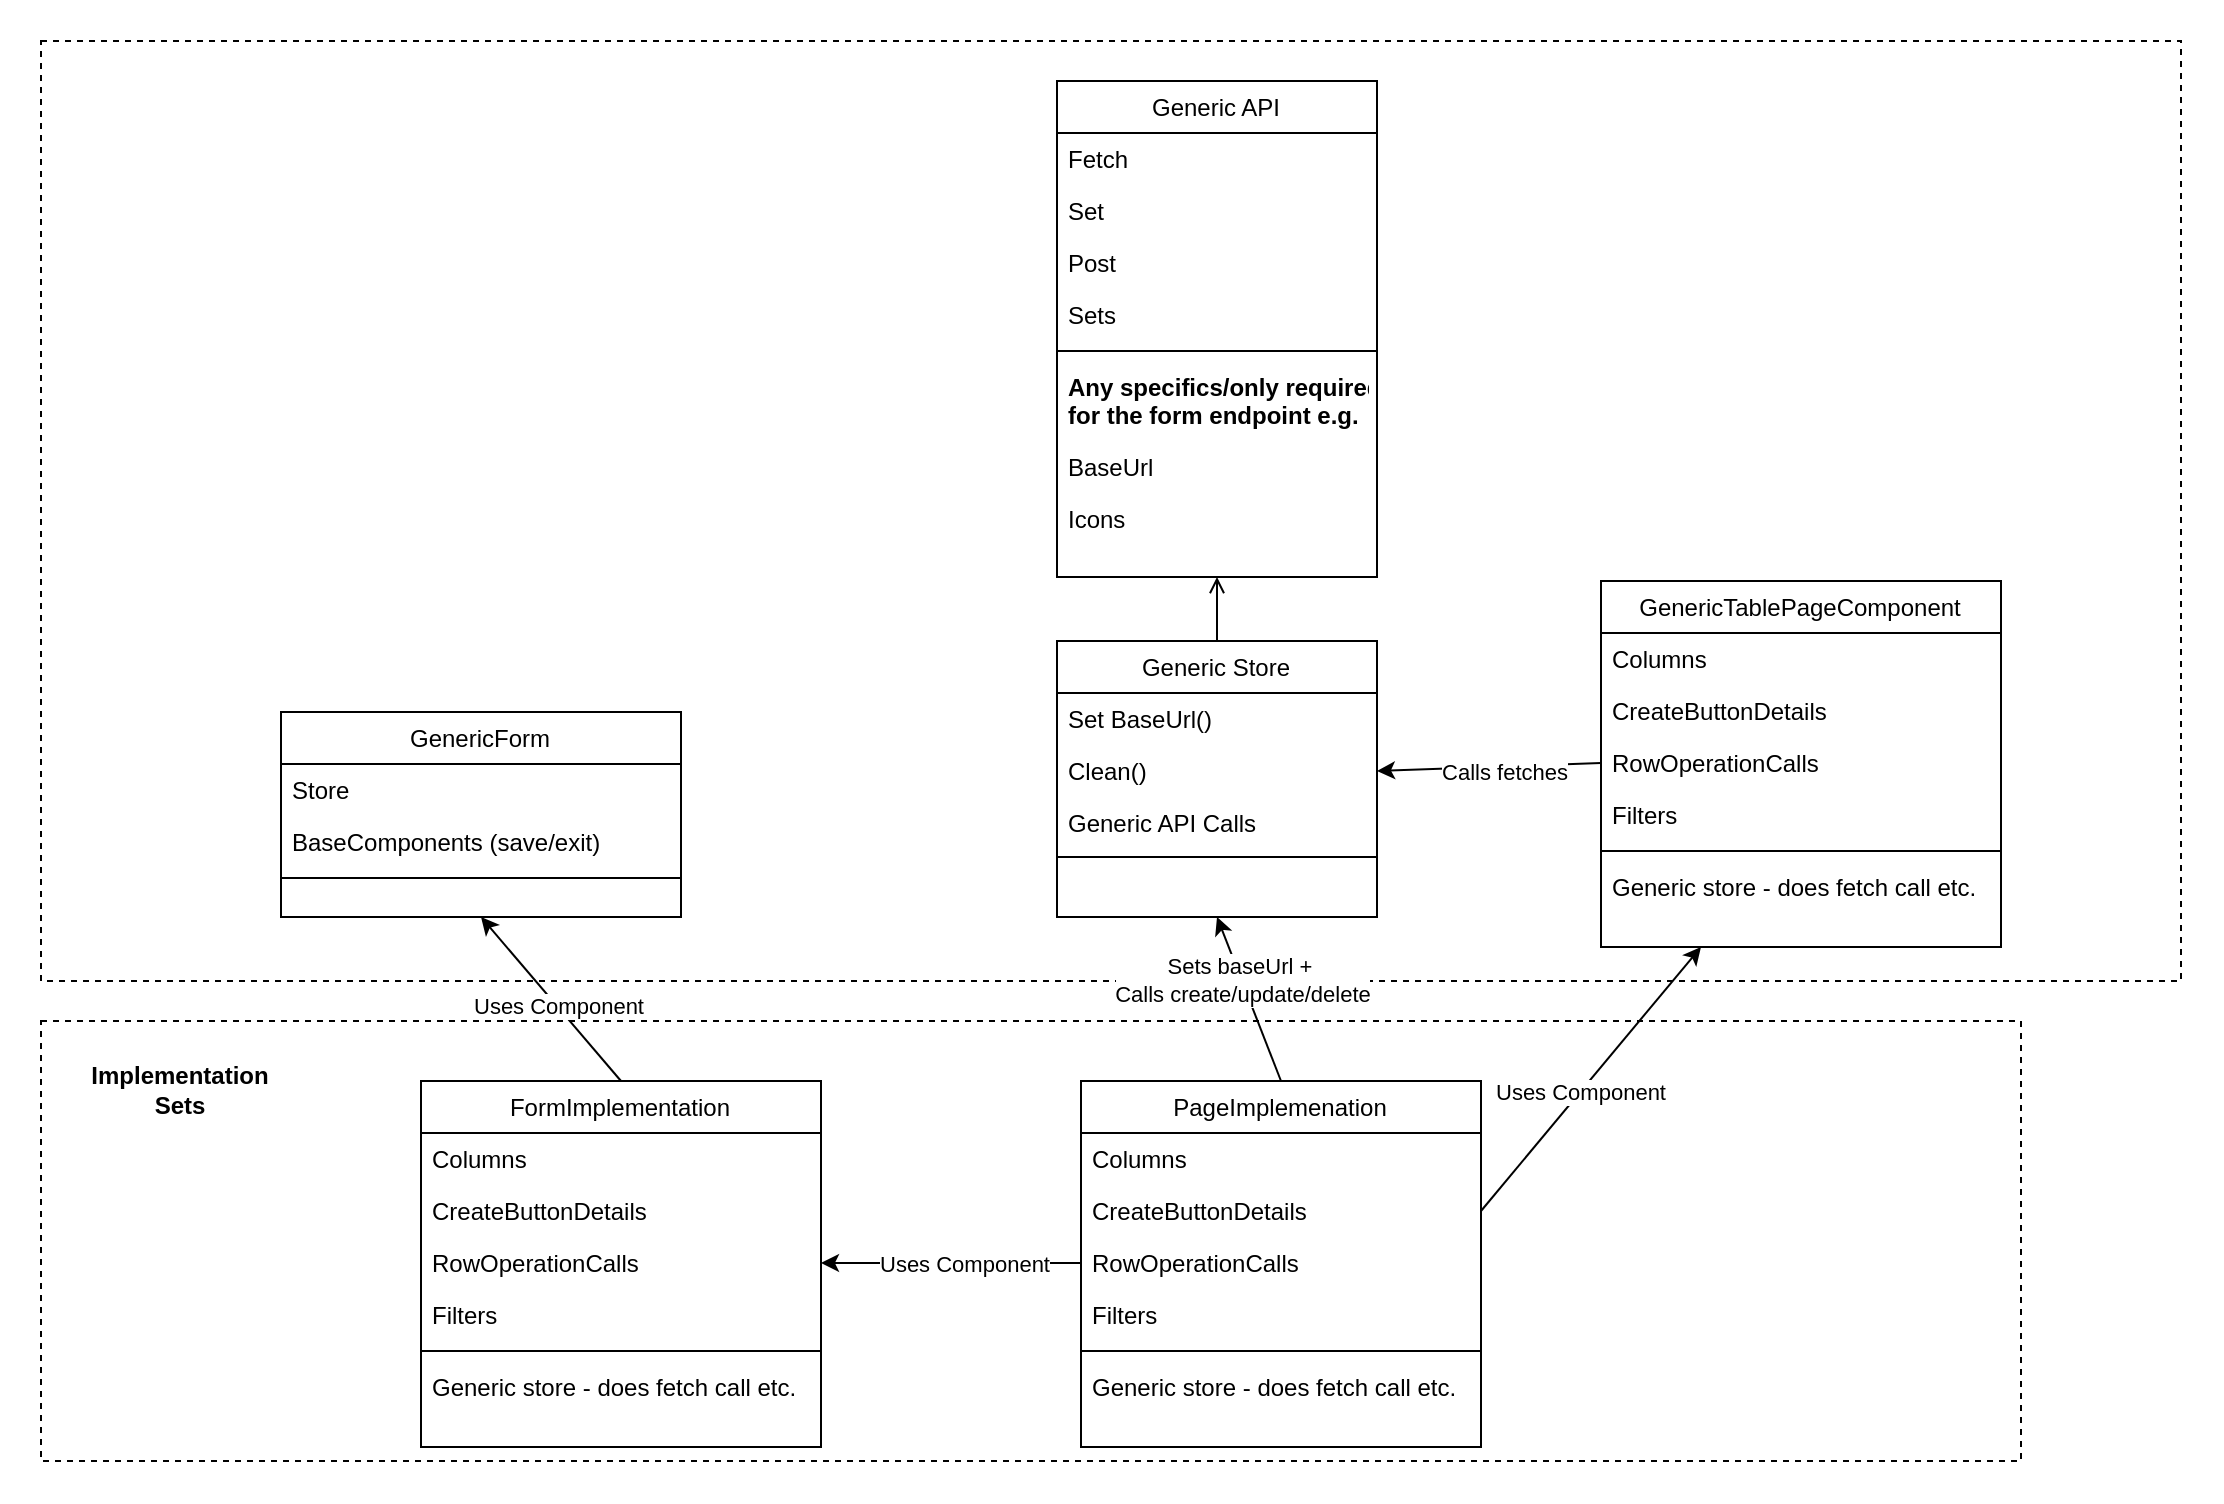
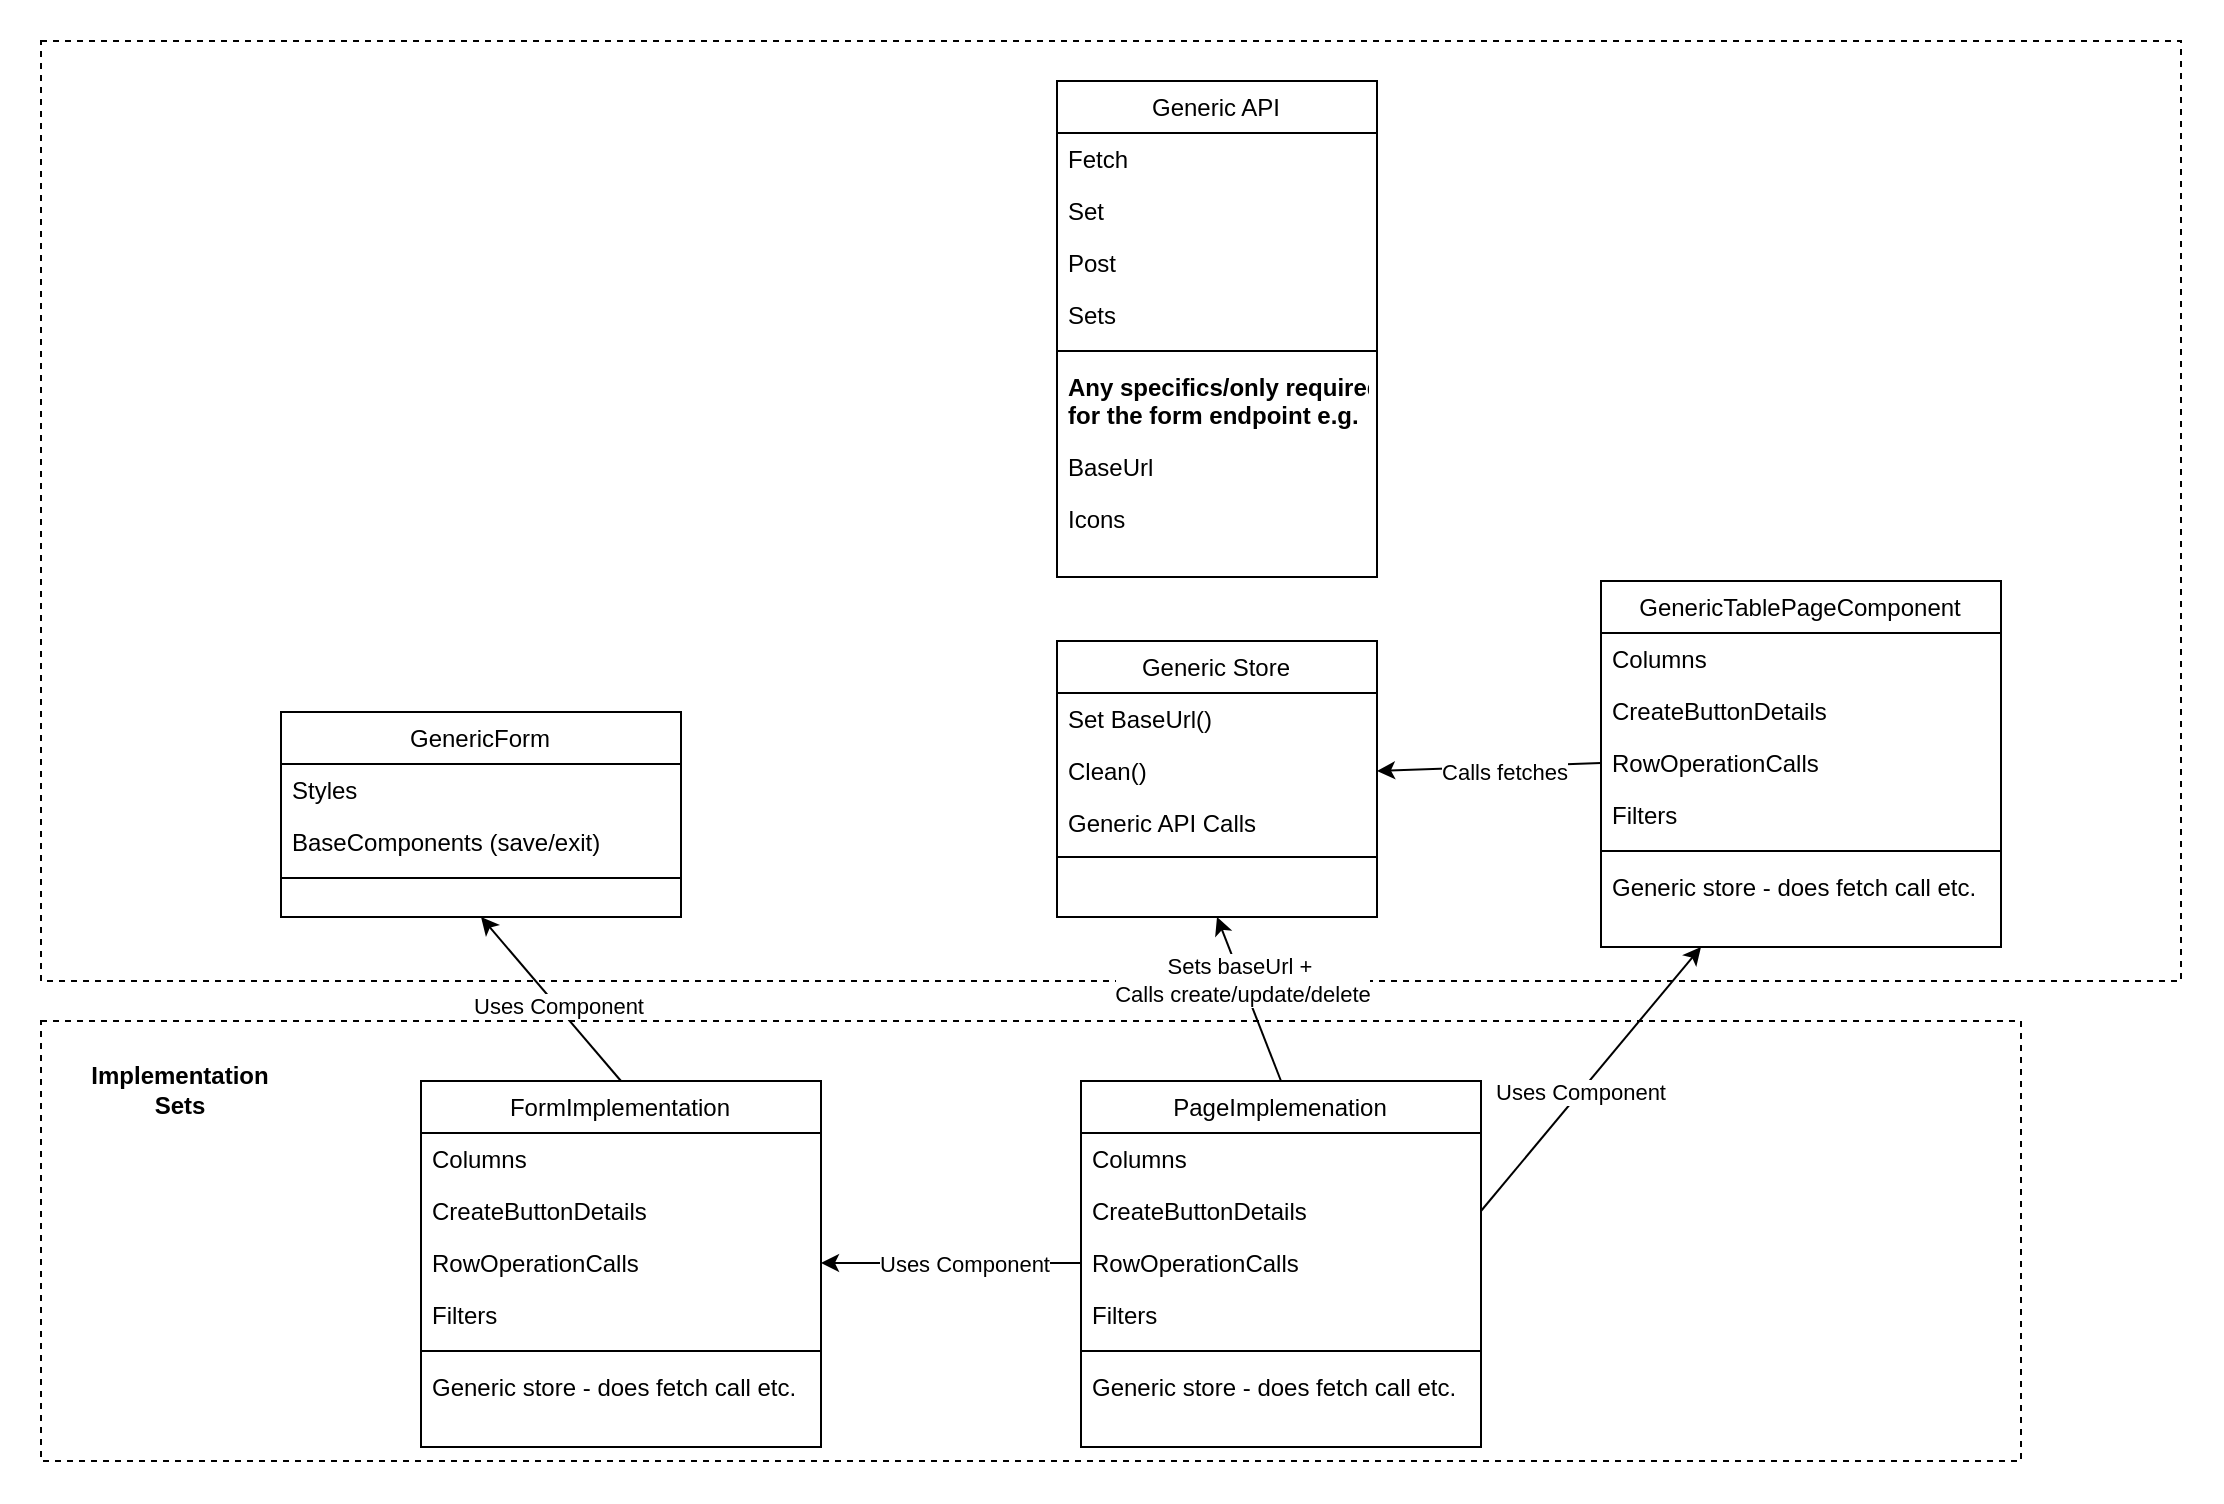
(1217, 612) -> none
(326, 791) -> (329, 791)
